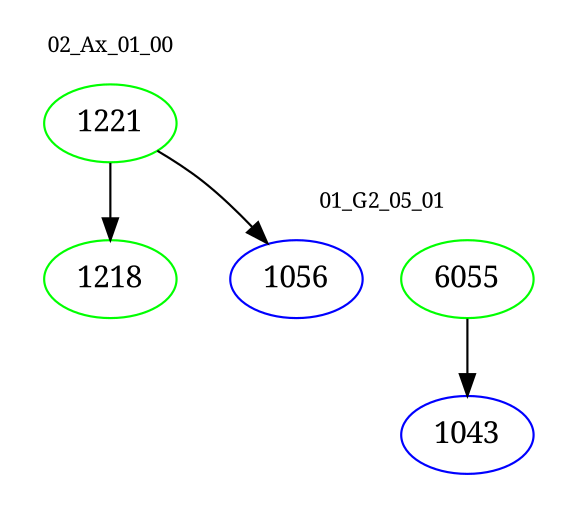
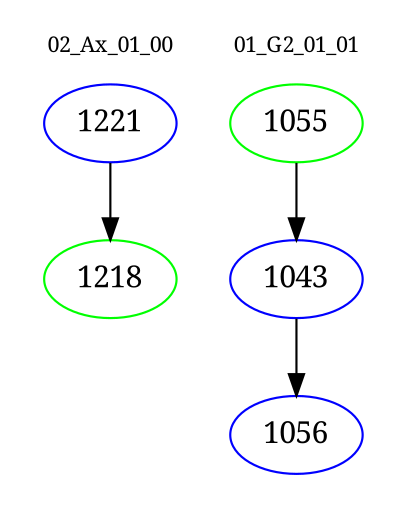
(110, 123) -> (110, 123)
(226, 201) -> (296, 346)
(382, 202) -> (296, 47)
(467, 279) -> (296, 123)
